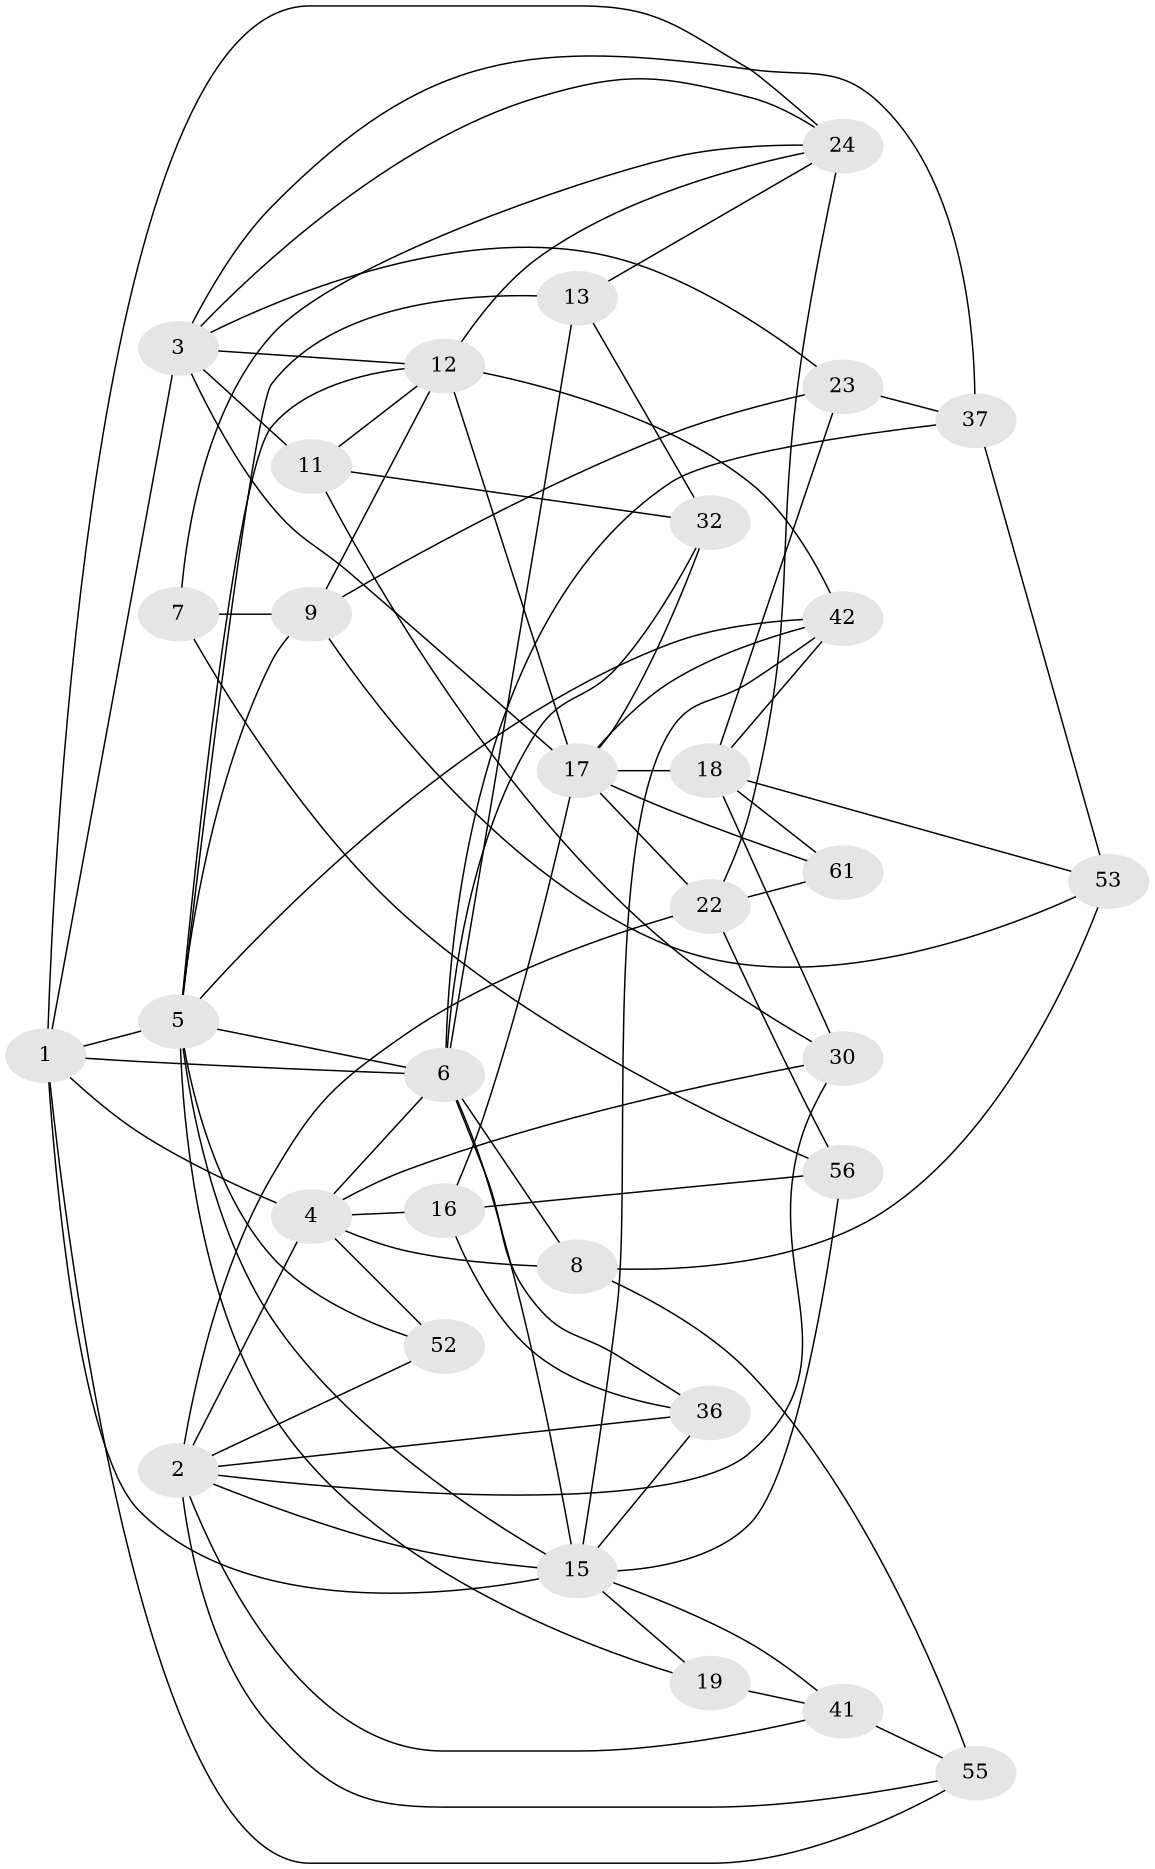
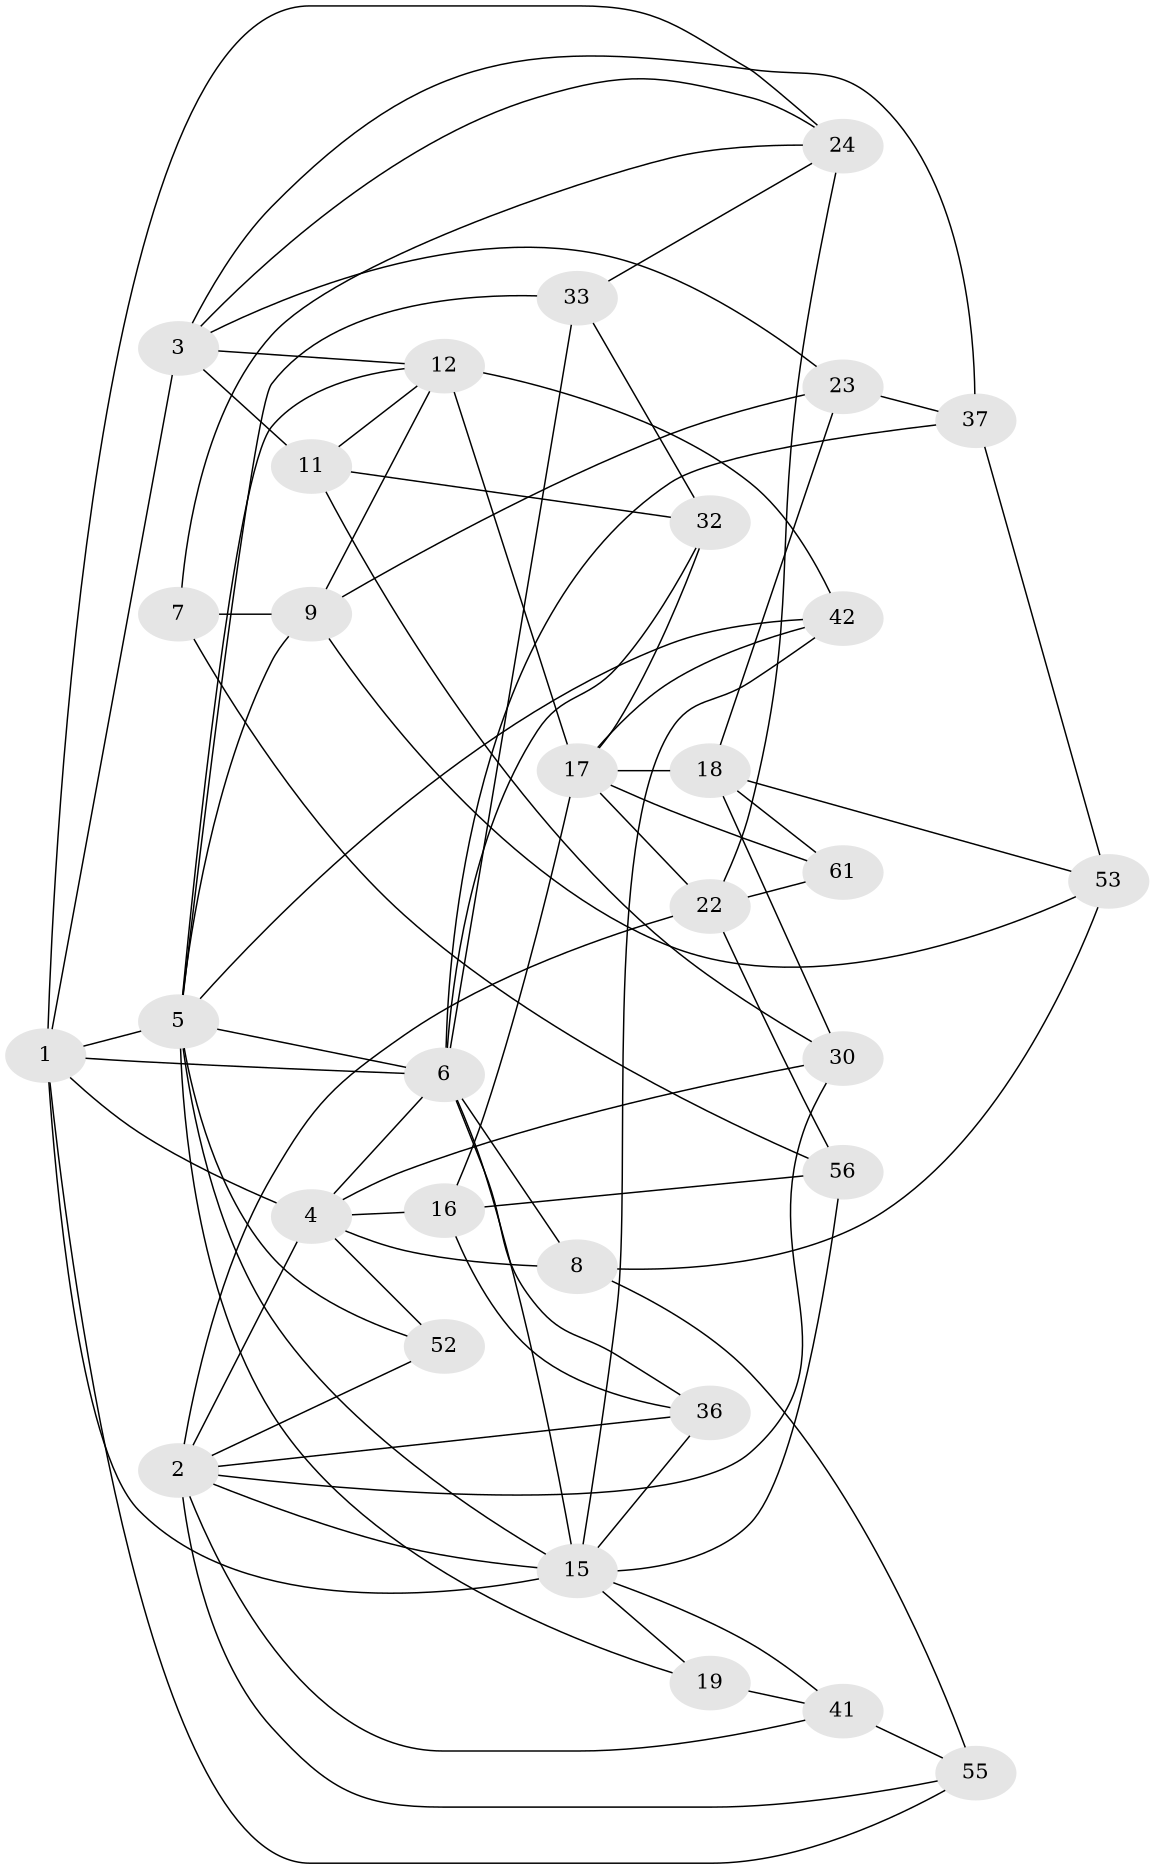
(613, 214) -> none
(577, 298) -> (577, 298)
(354, 576) -> none
(786, 684) -> none
